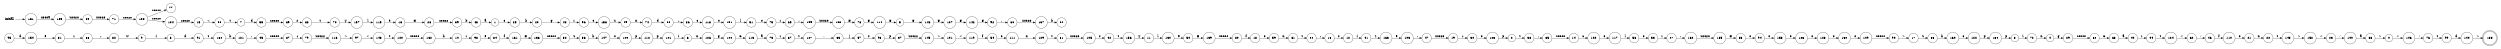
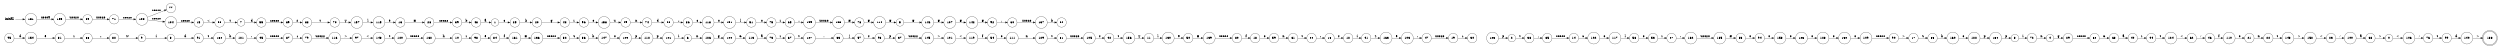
(1481, 38) -> none
